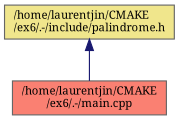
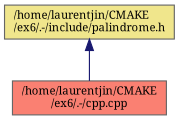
(89, 98) -> (89, 98)
